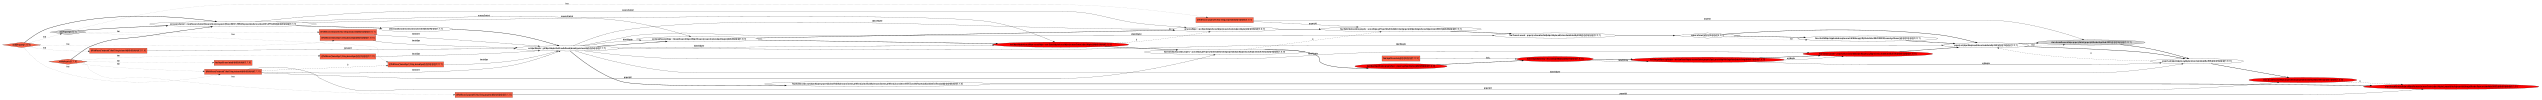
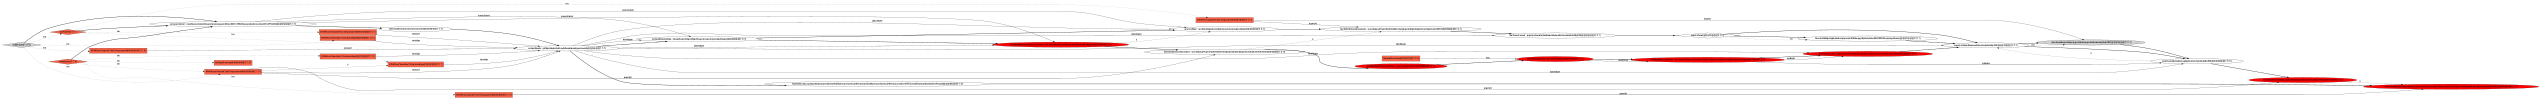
(68, 32) -> (68, 32)
(22, 45) -> (22, 45)
